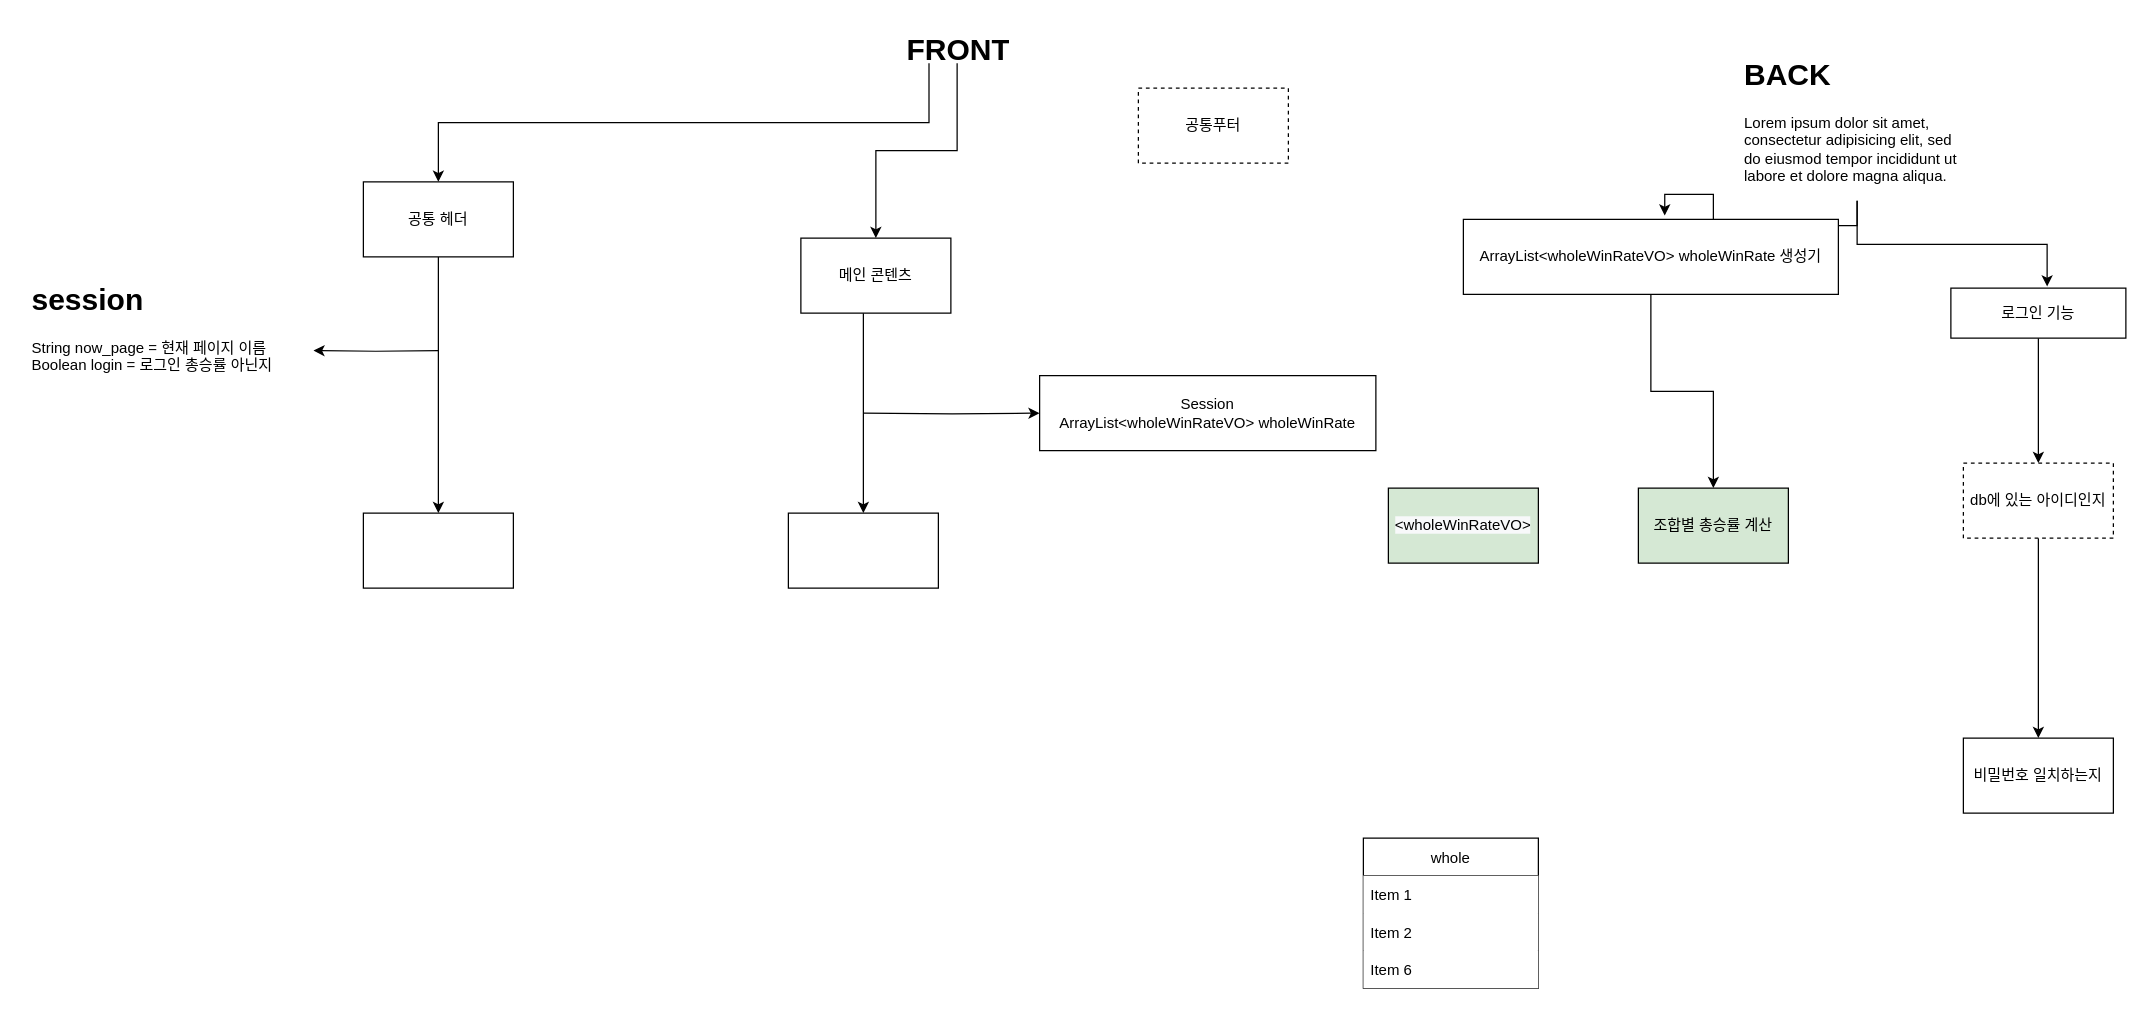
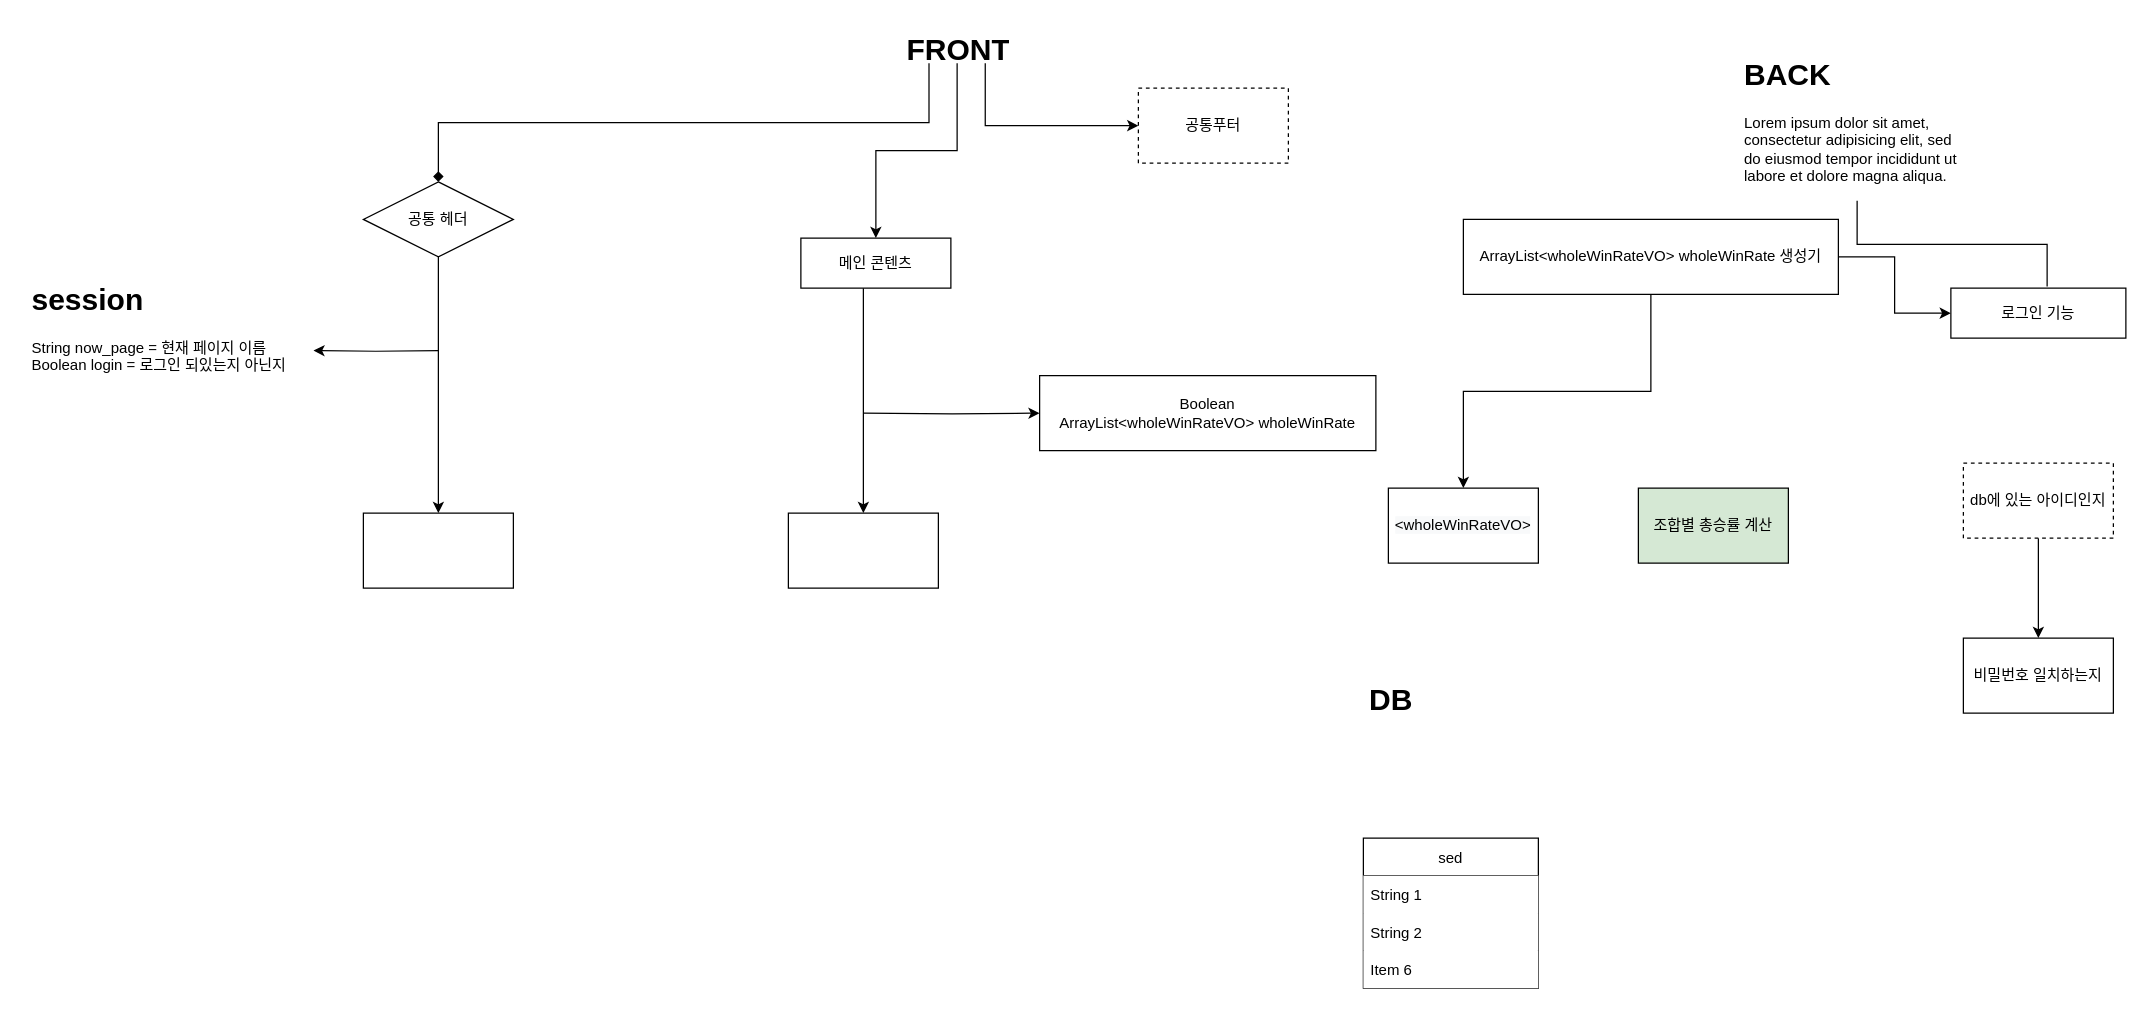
none -> (1026, 126)
(438, 172) -> (438, 171)
(1695, 194) -> none
(438, 219) -> (438, 219)
(876, 276) -> (876, 263)
(2047, 277) -> (2047, 280)
(159, 290) -> (167, 290)
none -> (1511, 391)
(2038, 396) -> none
(1713, 405) -> (1894, 281)
(1208, 413) -> (1208, 413)
(1463, 526) -> (1463, 526)
none -> (1482, 751)
(2038, 776) -> (2038, 676)
(1450, 858) -> (1450, 858)
(1393, 895) -> (1400, 895)
(1393, 933) -> (1400, 933)
